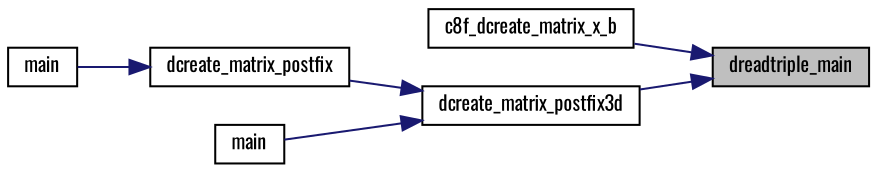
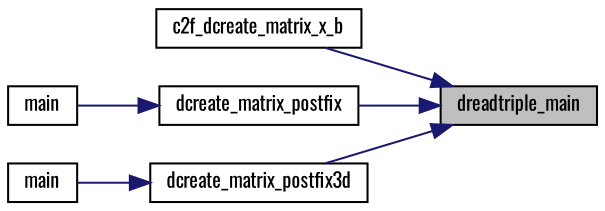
(531, 28) -> (259, 28)
(376, 84) -> (389, 106)
